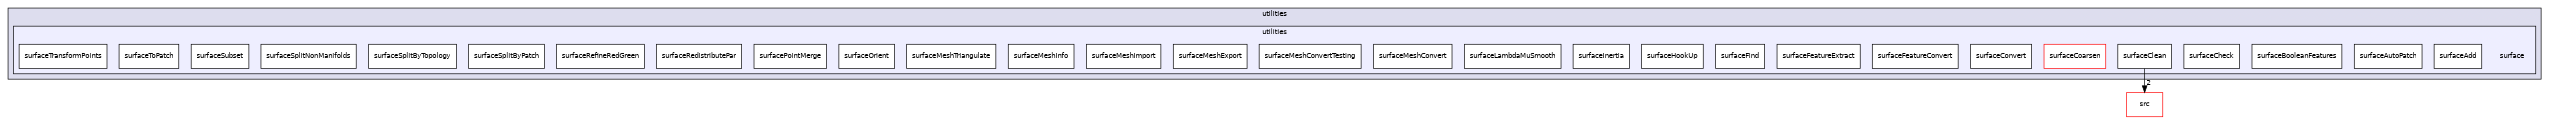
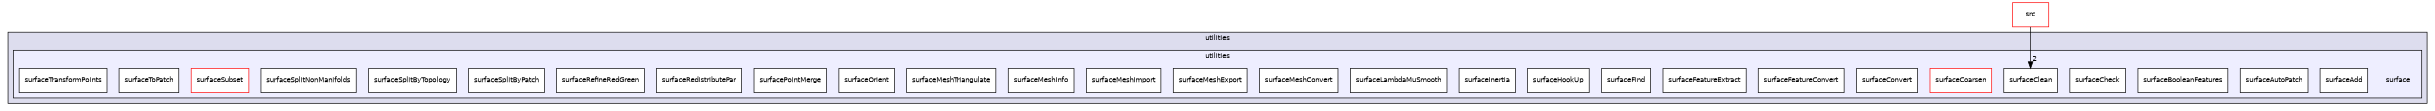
(220, 56) -> (220, 80)
(1310, 56) -> none
(2145, 77) -> (2031, 44)
